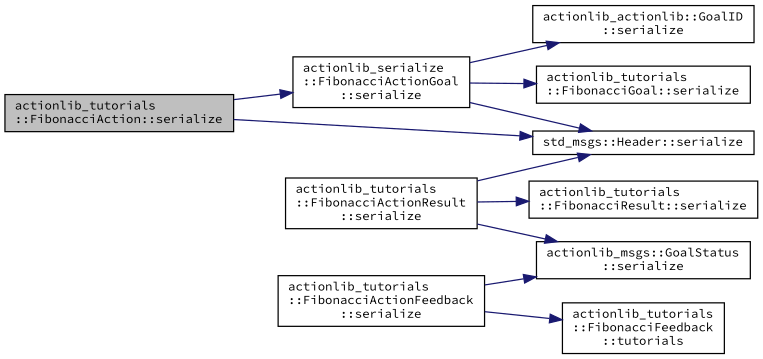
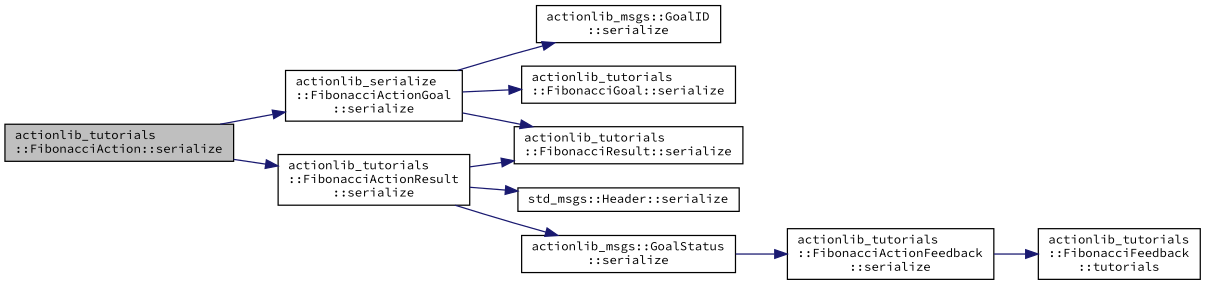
(643, 24) -> (629, 24)
(525, 115) -> (491, 119)
(377, 128) -> (250, 162)
(504, 282) -> (755, 254)
